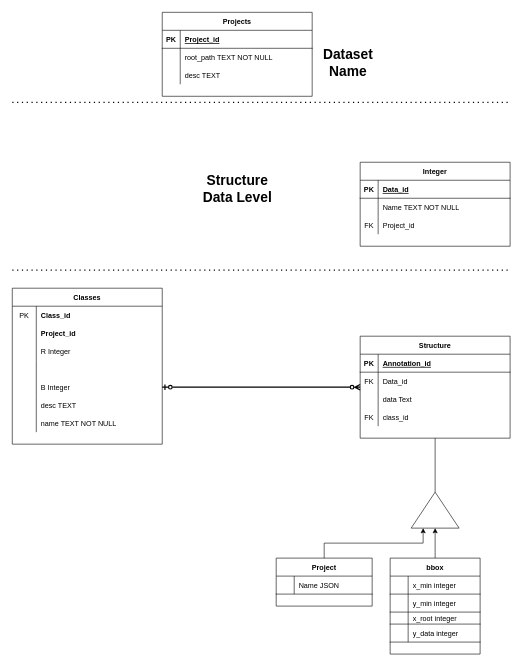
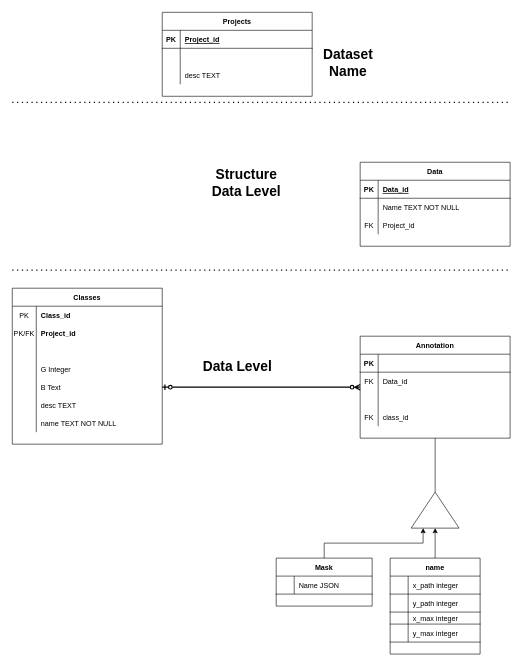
(246, 57) -> none
(435, 172) -> (435, 172)
(237, 189) -> (246, 183)
none -> (24, 333)
(435, 346) -> (435, 346)
(99, 351) -> none
(444, 363) -> none
none -> (237, 366)
none -> (99, 369)
(58, 388) -> (52, 388)
(444, 399) -> none
(324, 568) -> (324, 568)
(435, 568) -> (435, 568)
(436, 586) -> (439, 586)
(436, 604) -> (439, 604)
(439, 619) -> (437, 619)
(439, 634) -> (437, 634)
